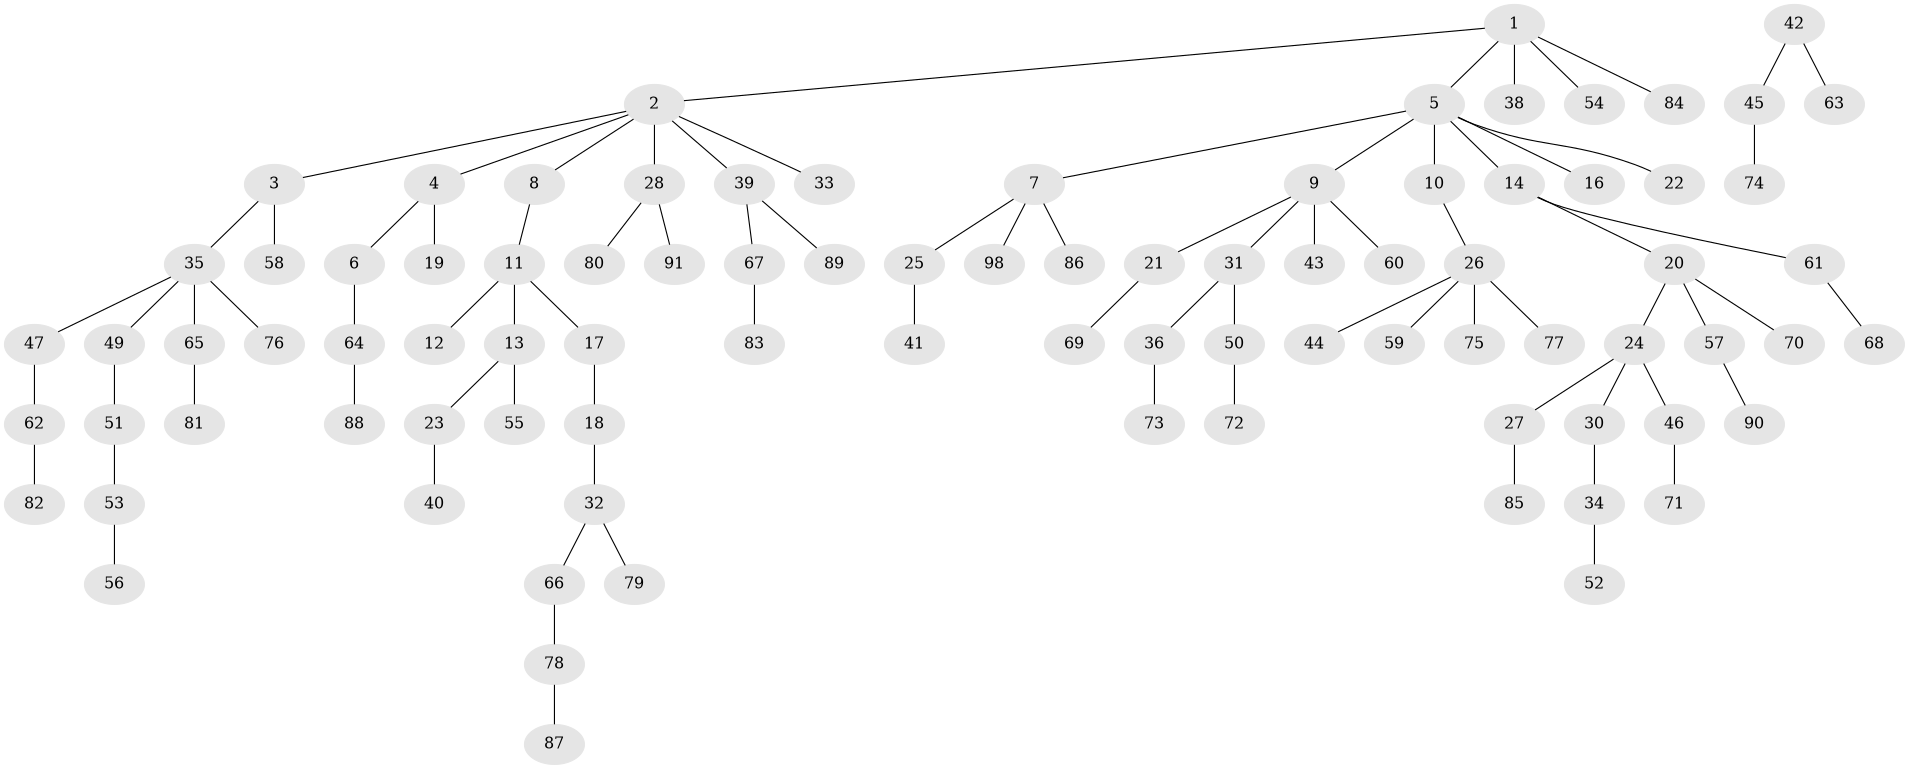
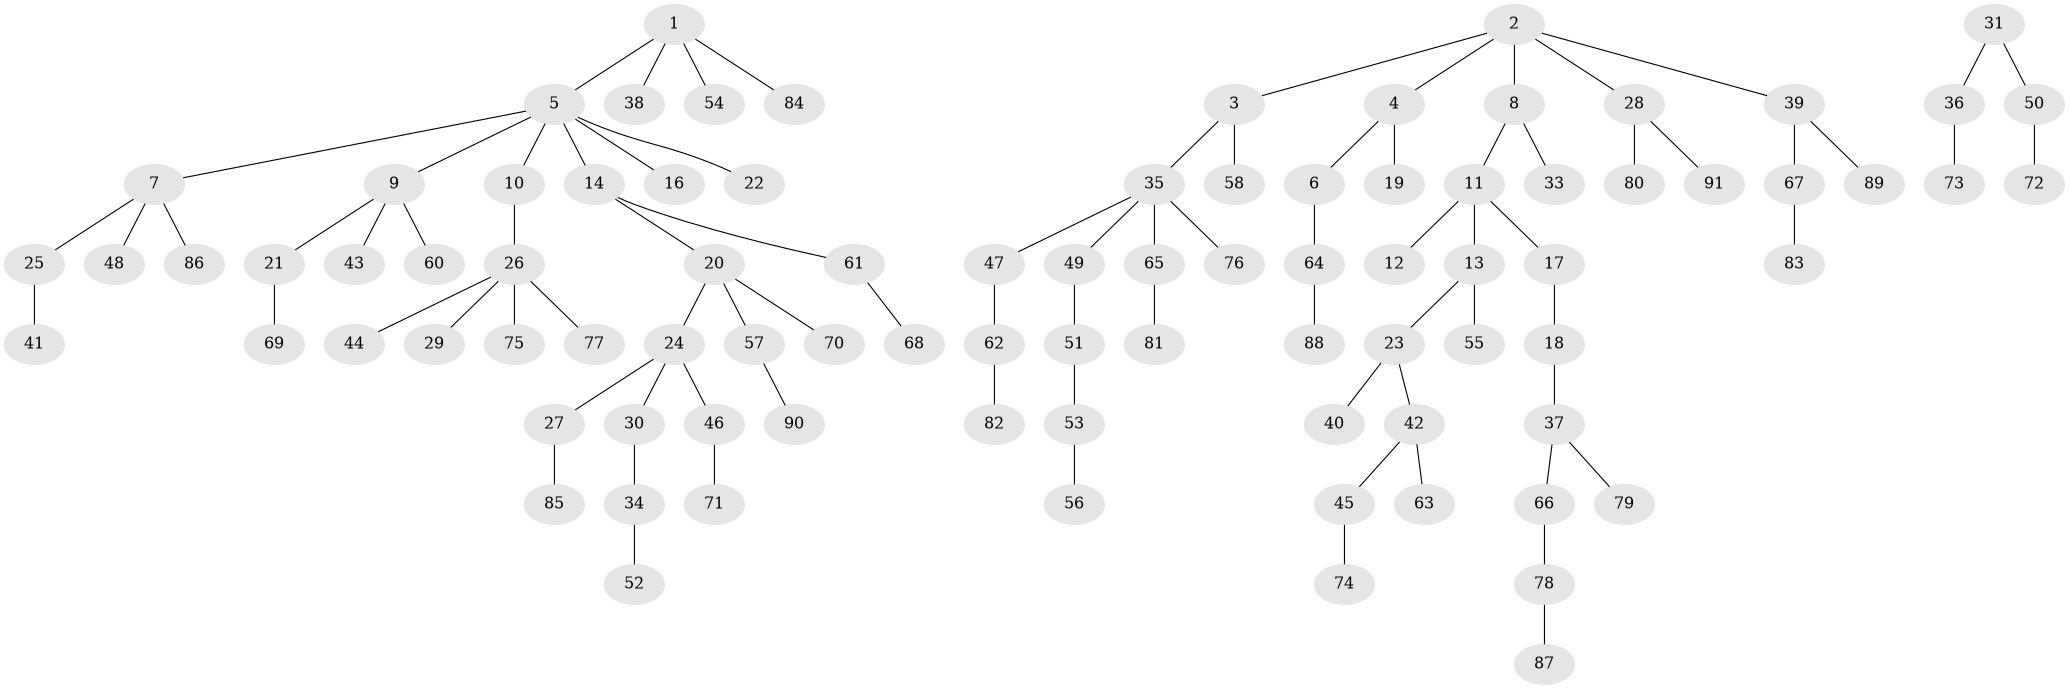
(1084, 64) -> none
(740, 144) -> (1534, 144)
(1275, 224) -> none
(994, 264) -> (114, 264)
(1394, 344) -> (434, 344)
none -> (1404, 385)
(594, 504) -> (1554, 424)
